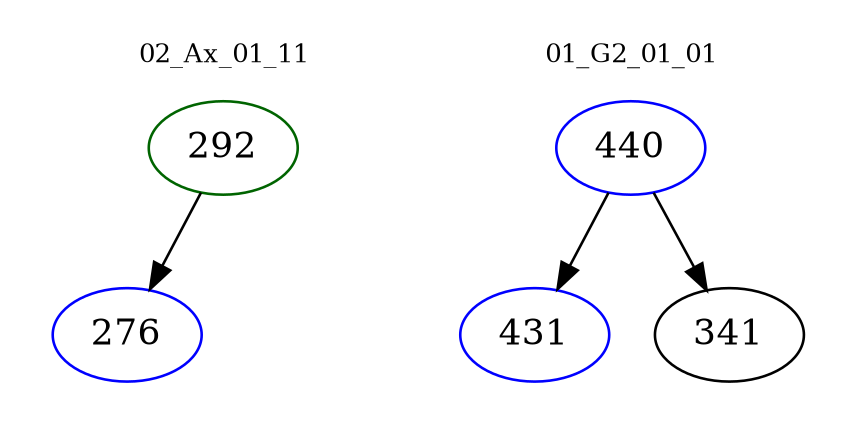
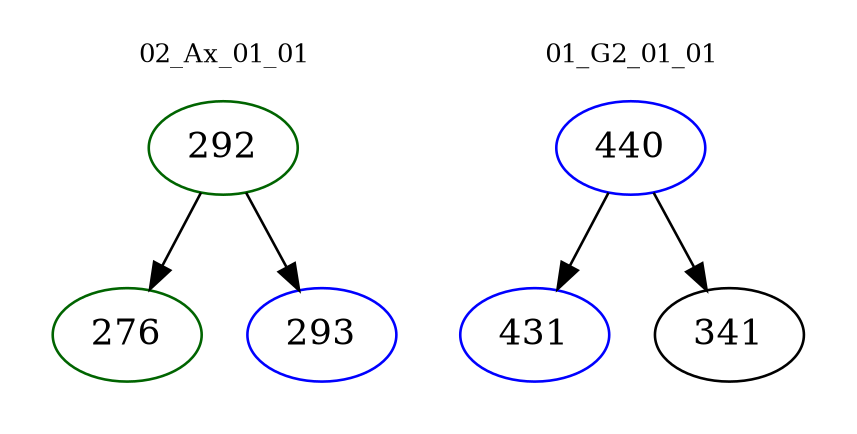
(225, 56) -> (225, 56)
(127, 335) -> (127, 335)
none -> (322, 335)
